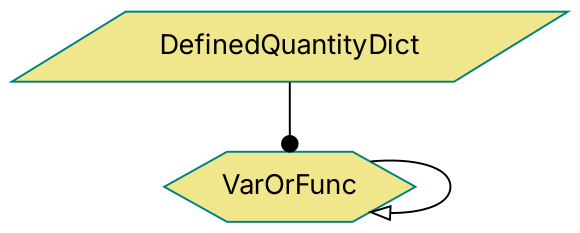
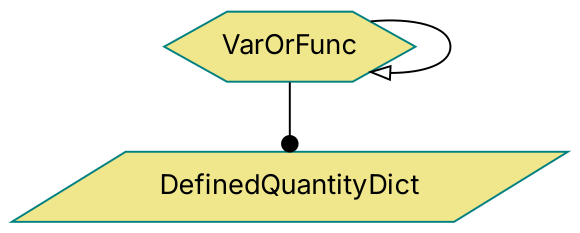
(290, 109) -> (290, 109)
